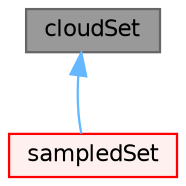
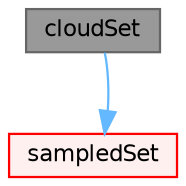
(78, 105) -> (108, 82)
